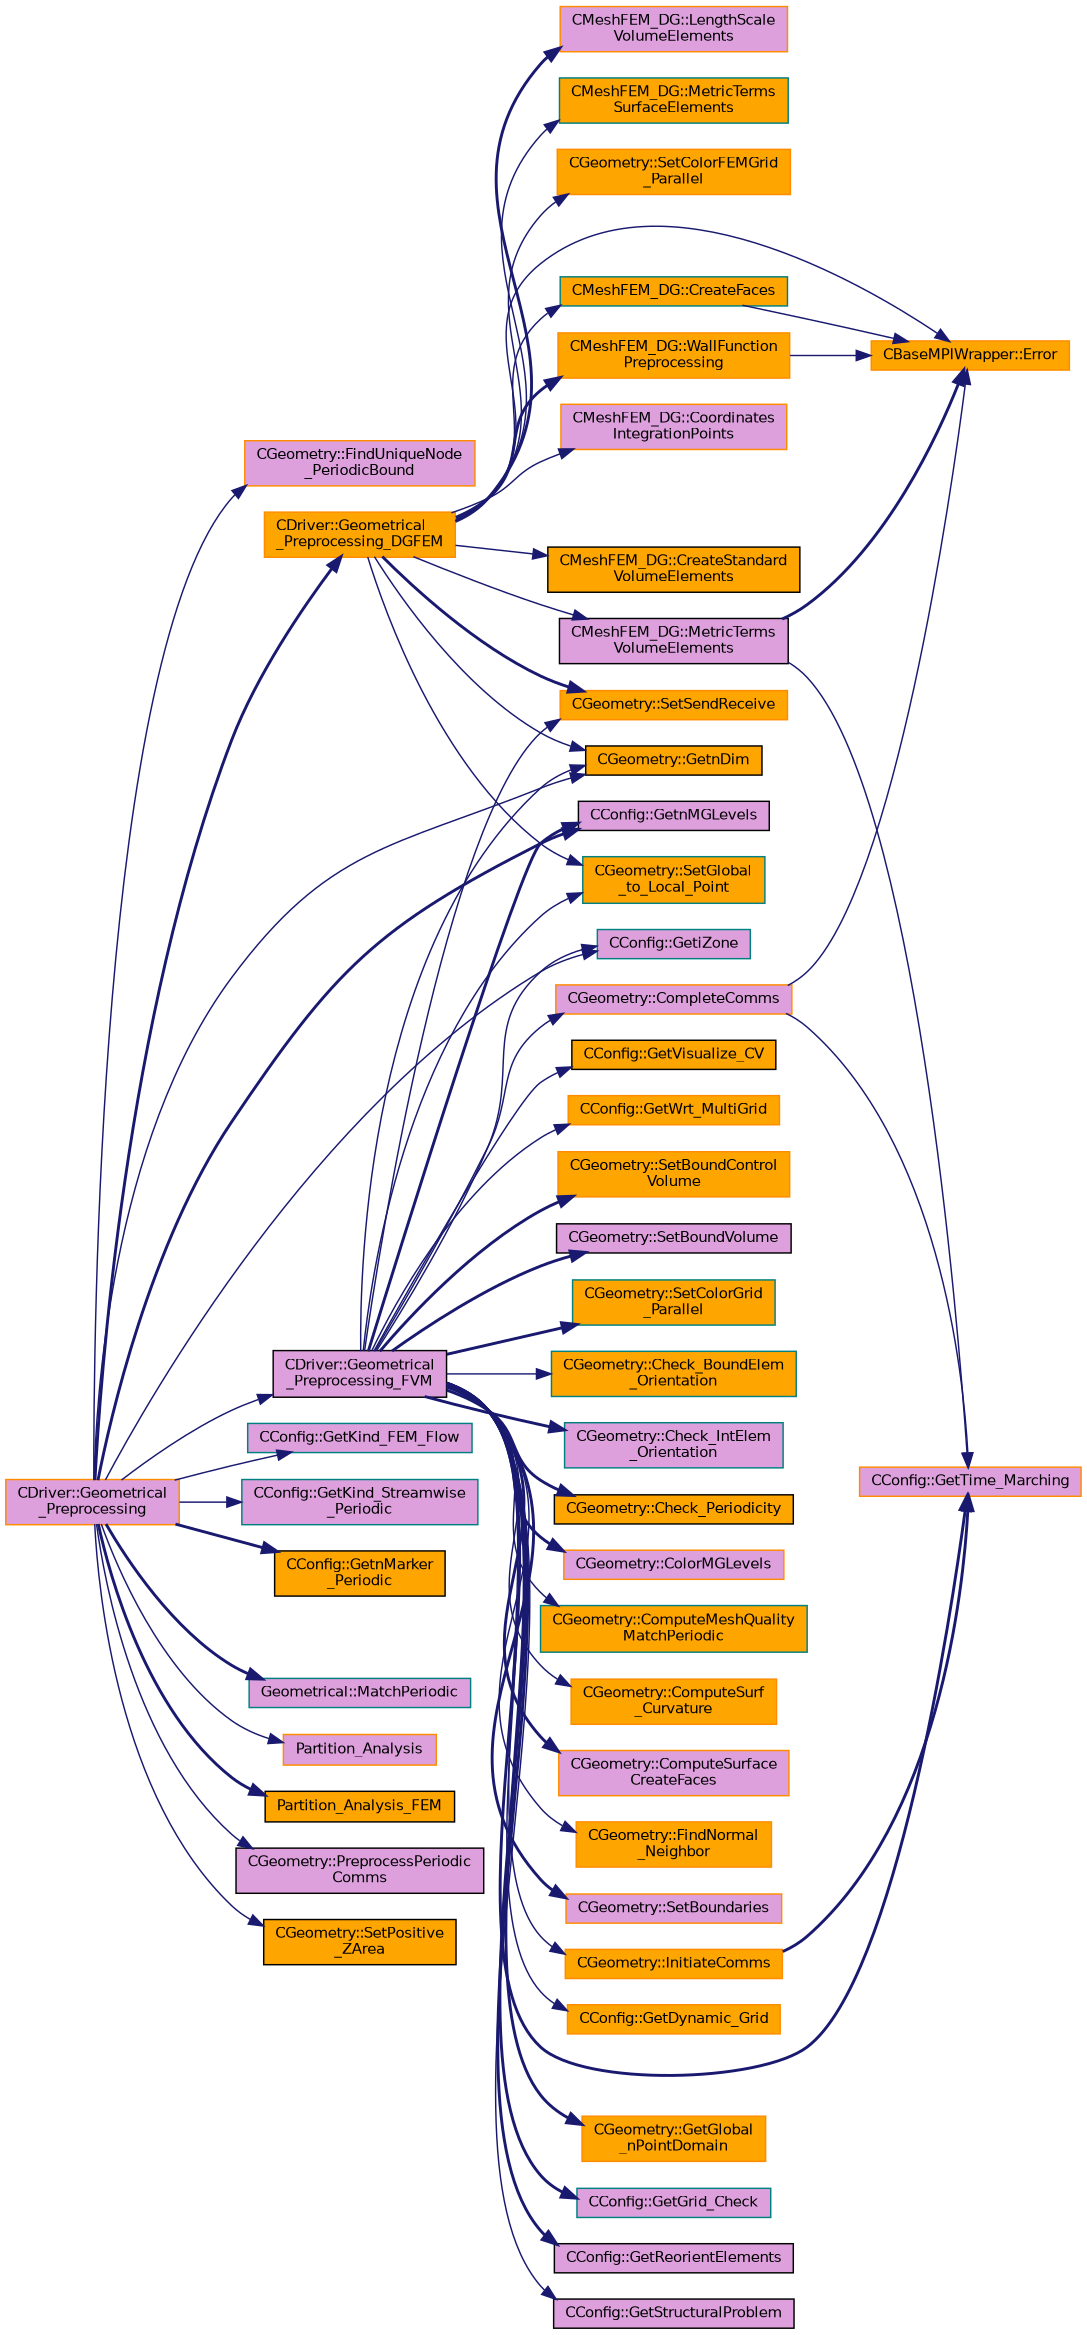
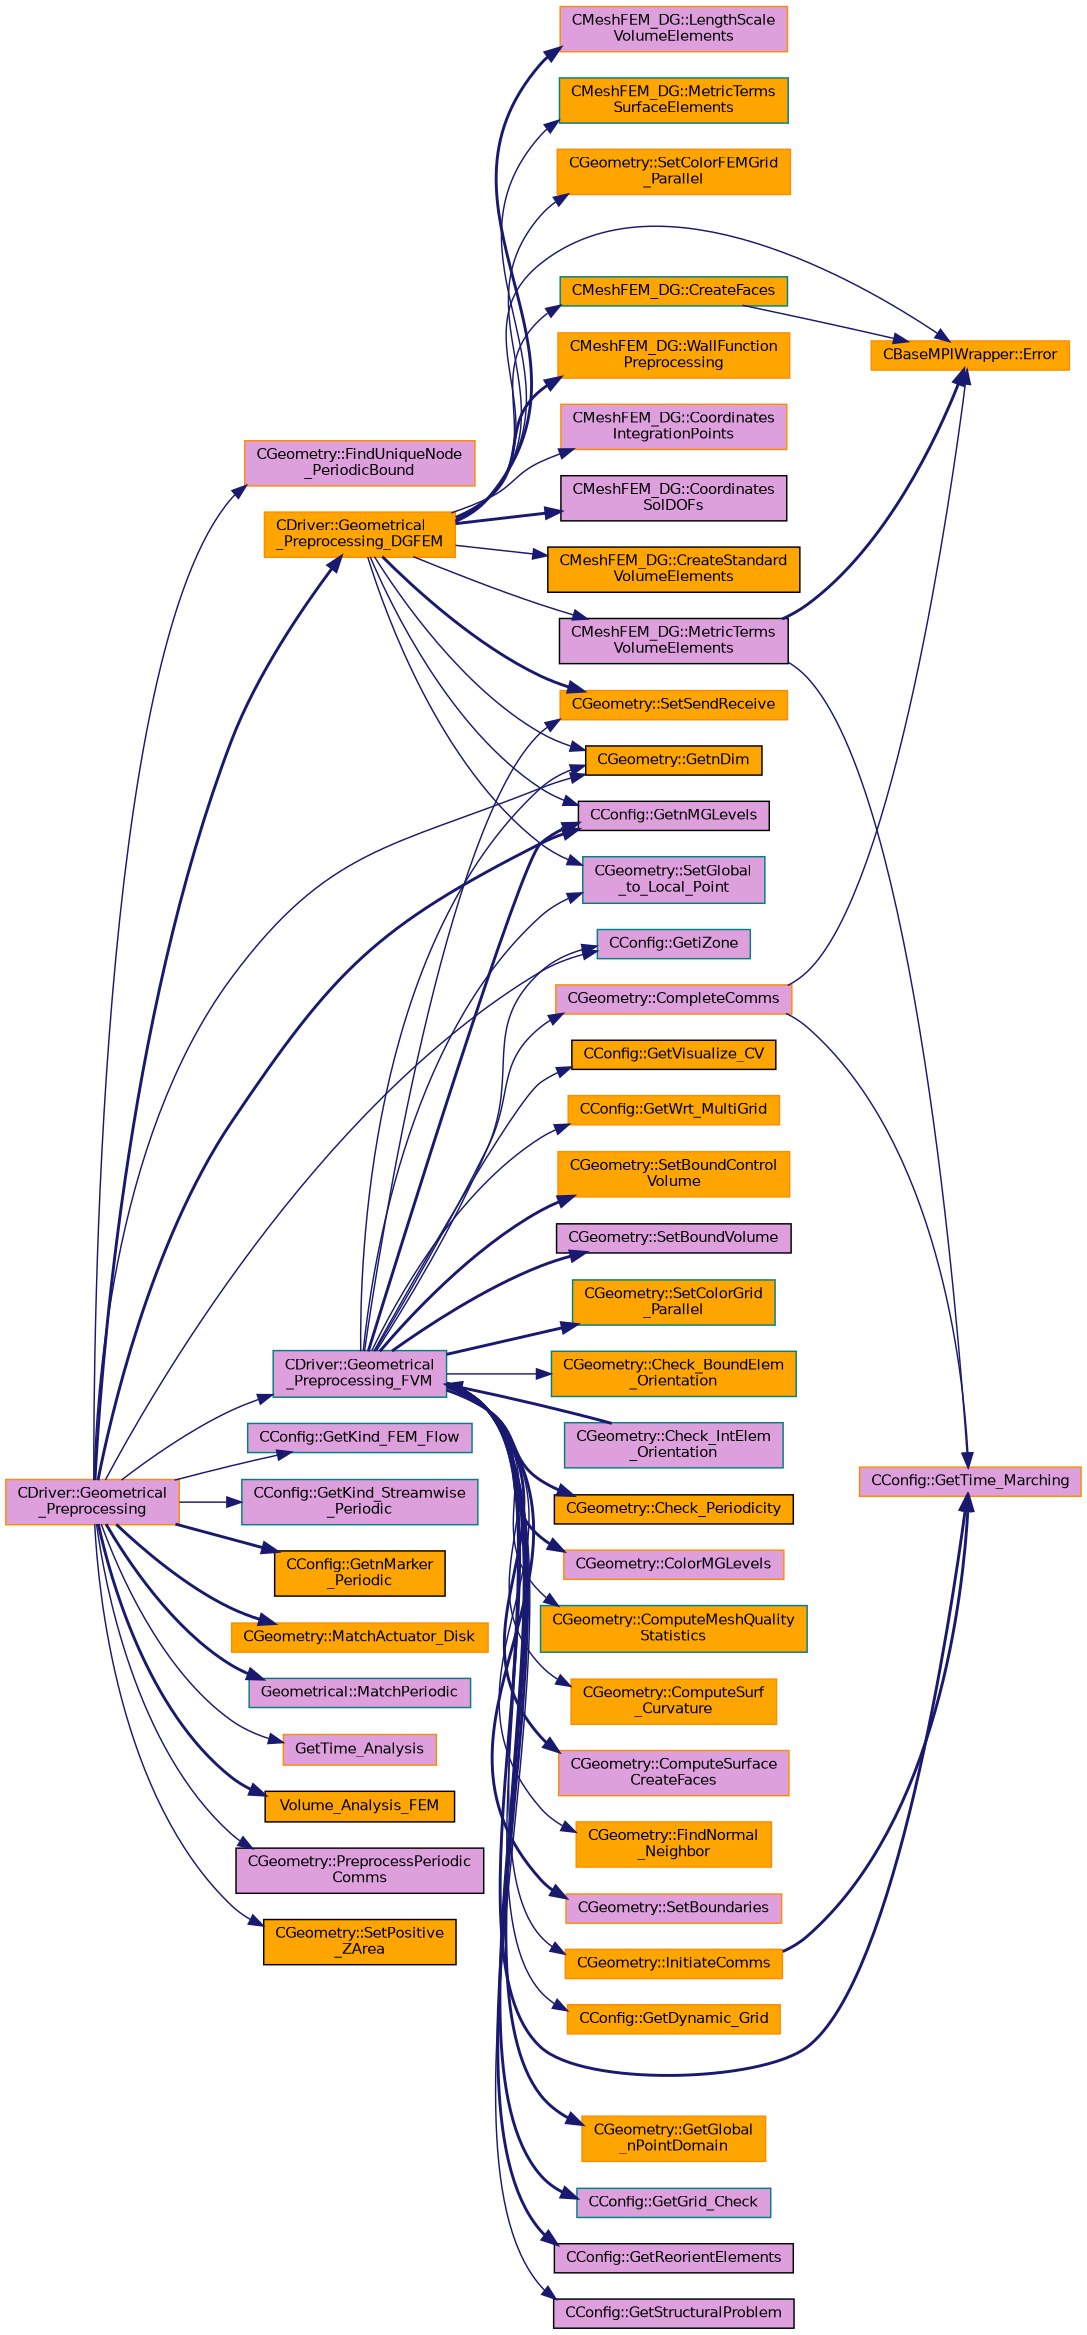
(823, 355) -> none
none -> (674, 498)
none -> (448, 695)
(674, 880) -> (674, 880)
(360, 1374) -> (360, 1374)
(509, 1418) -> (537, 1404)
(674, 1629) -> (674, 1629)
none -> (360, 1638)
(360, 1750) -> (360, 1750)
(360, 1807) -> (360, 1807)
